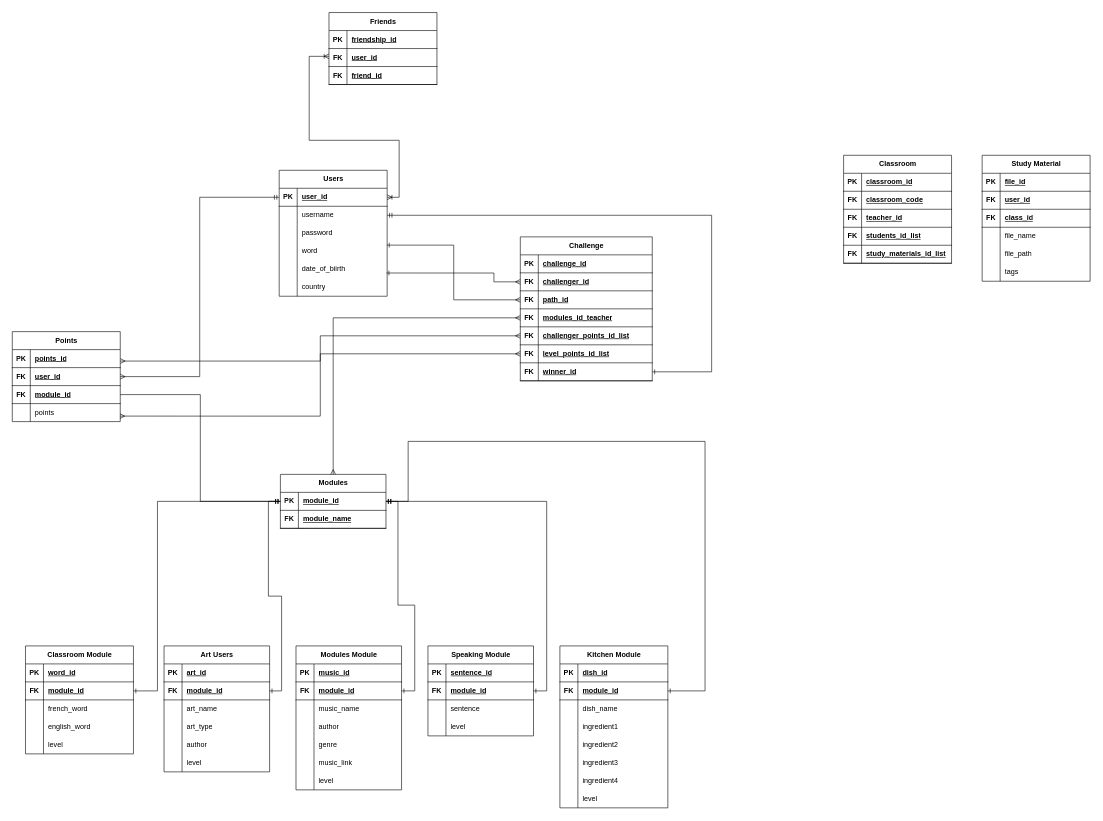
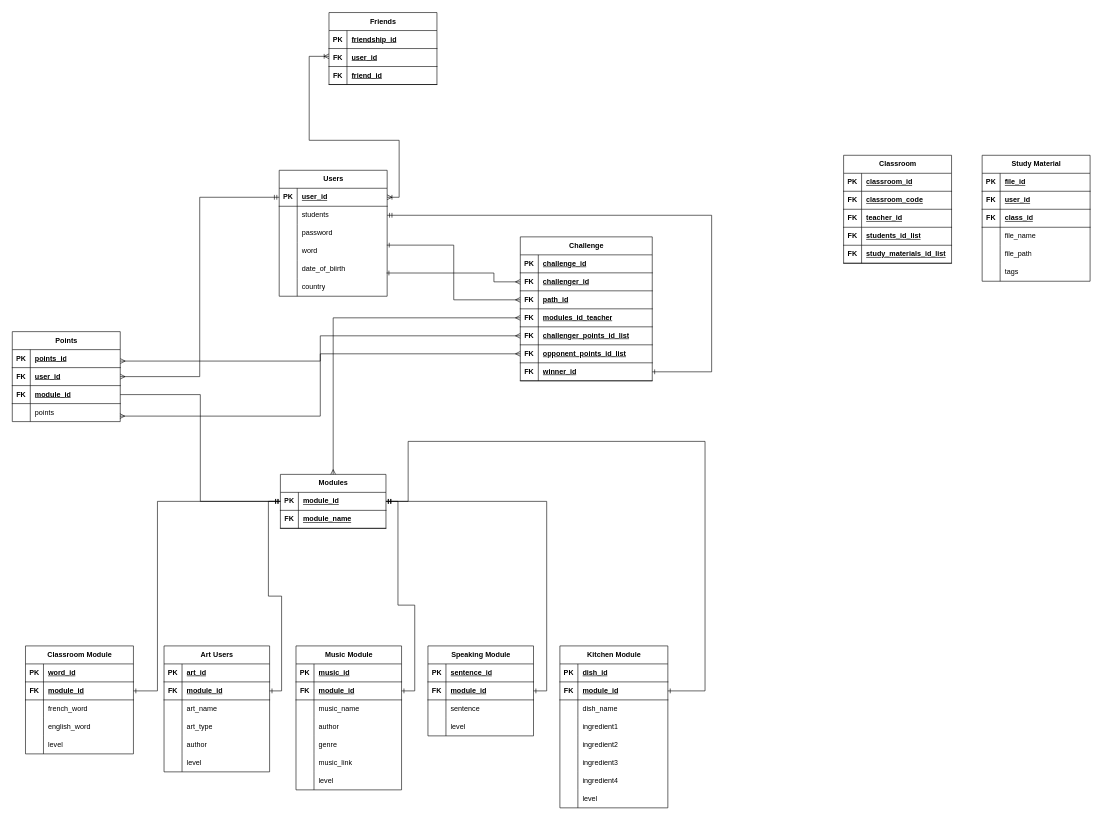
(318, 215) -> (318, 215)
(578, 354) -> (586, 354)
(349, 655) -> (349, 655)
